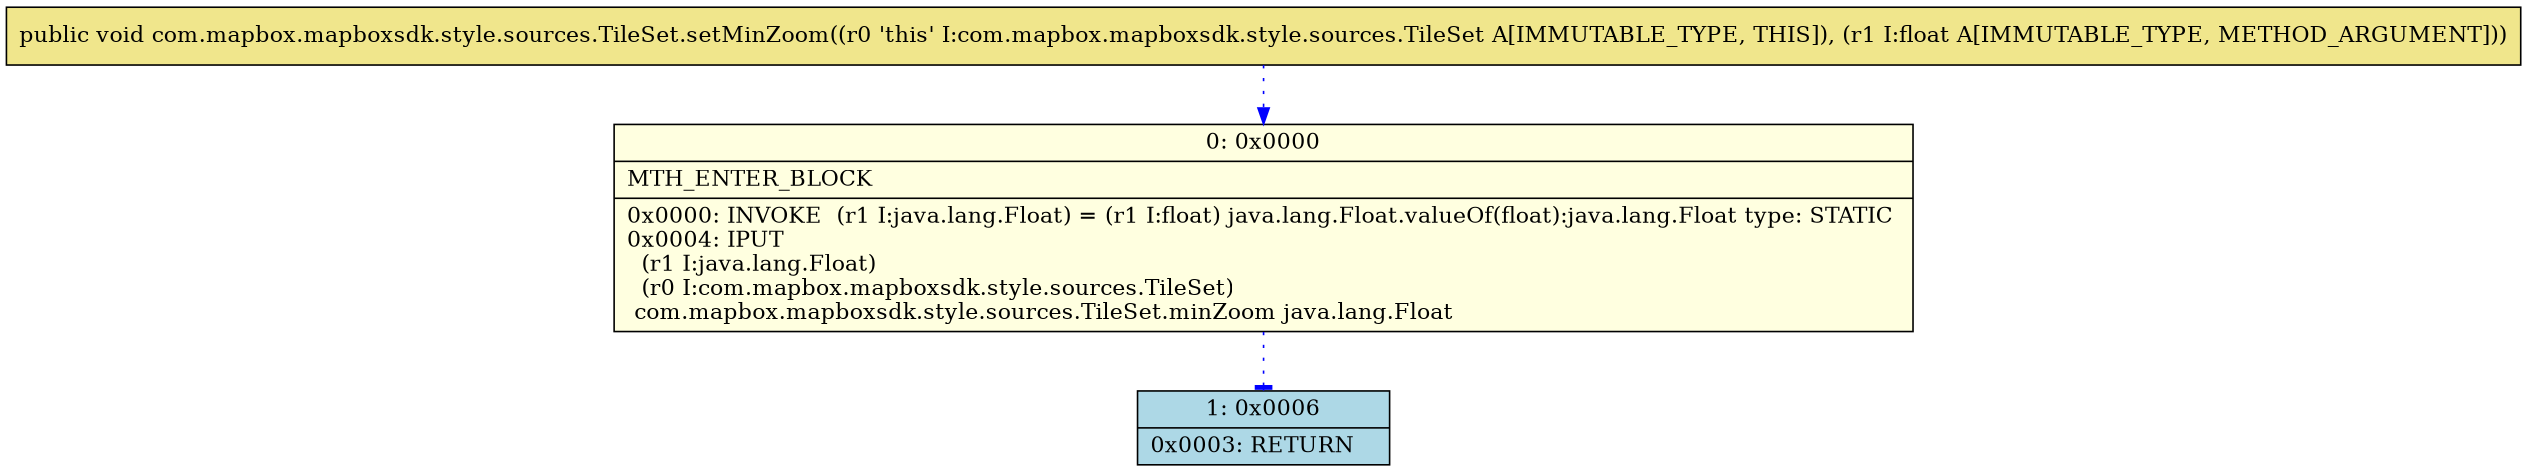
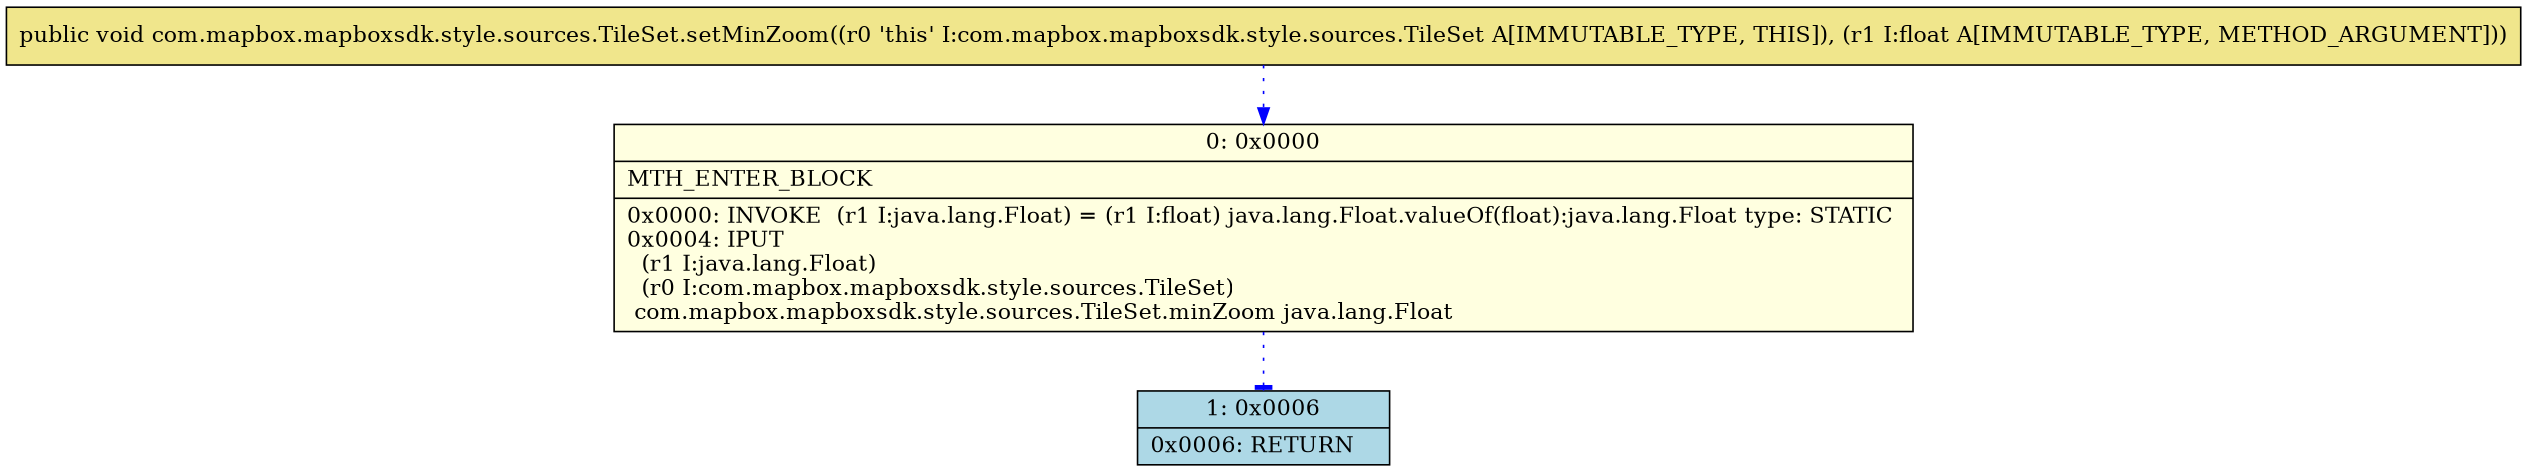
(1264, 446) -> (1264, 446)
